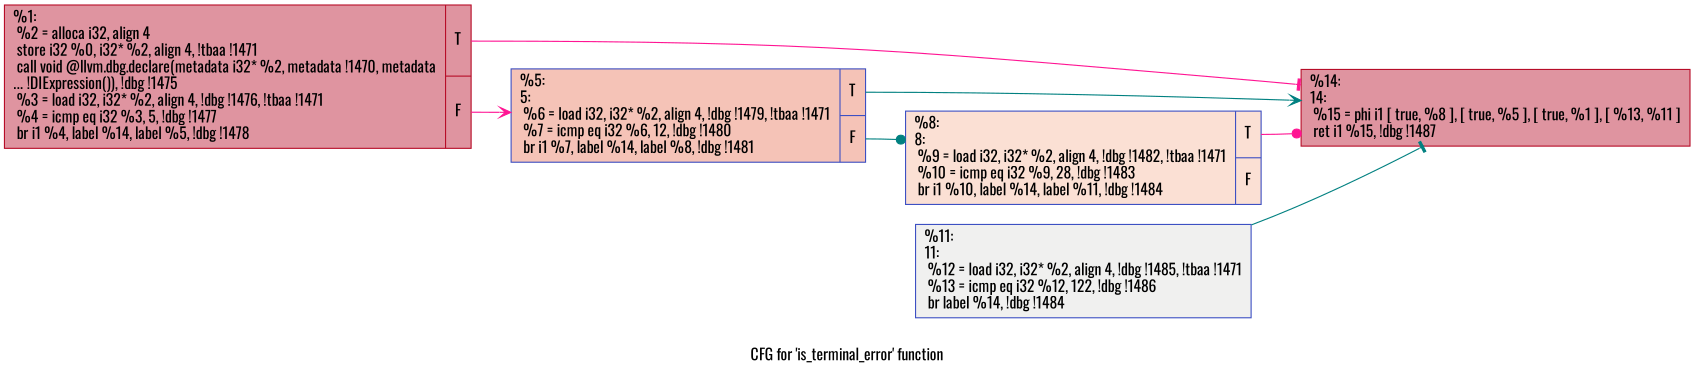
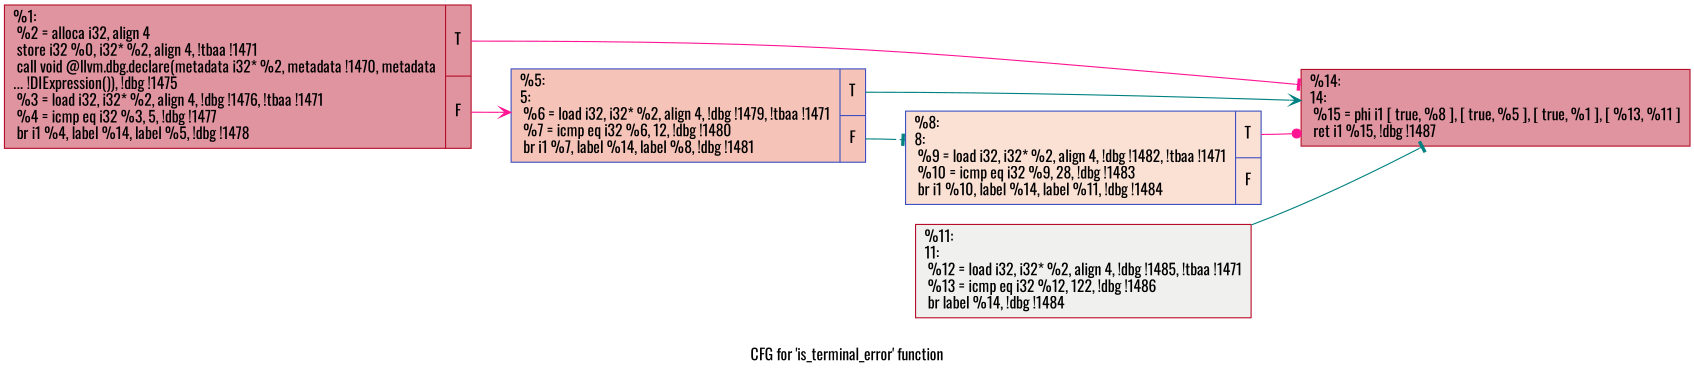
(881, 139) -> (881, 139)
(1083, 271) -> (1083, 271)
